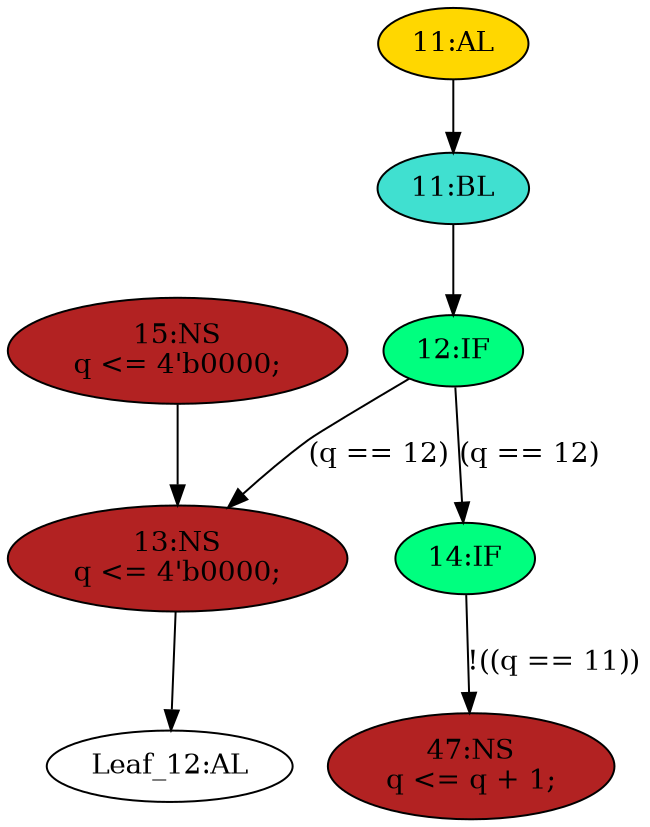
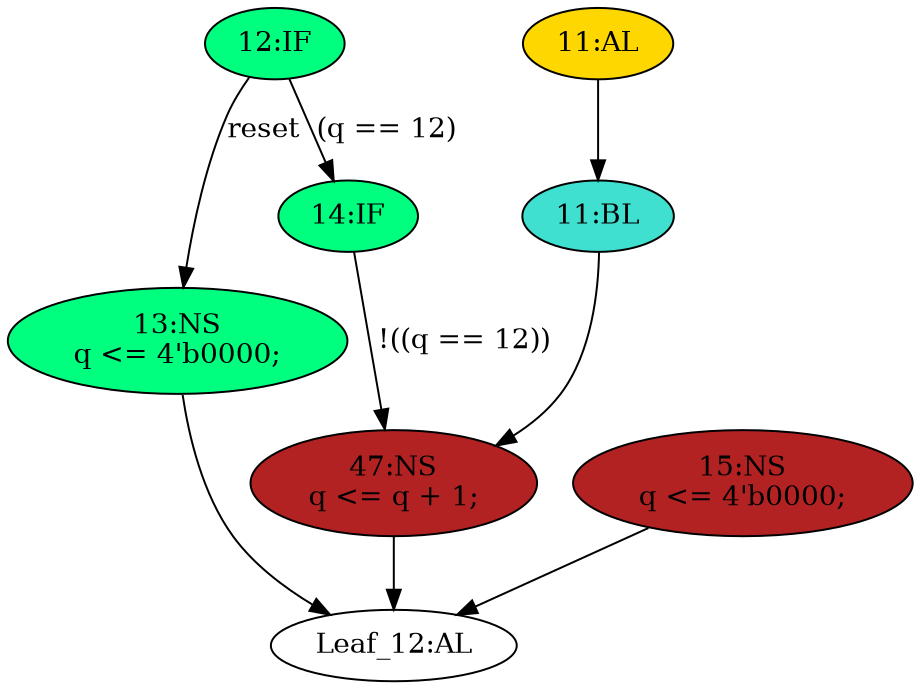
(453, 260) -> (581, 356)
(178, 444) -> (562, 567)
(379, 455) -> (264, 130)
(178, 559) -> (178, 341)
none -> (394, 563)
(554, 662) -> (465, 341)
